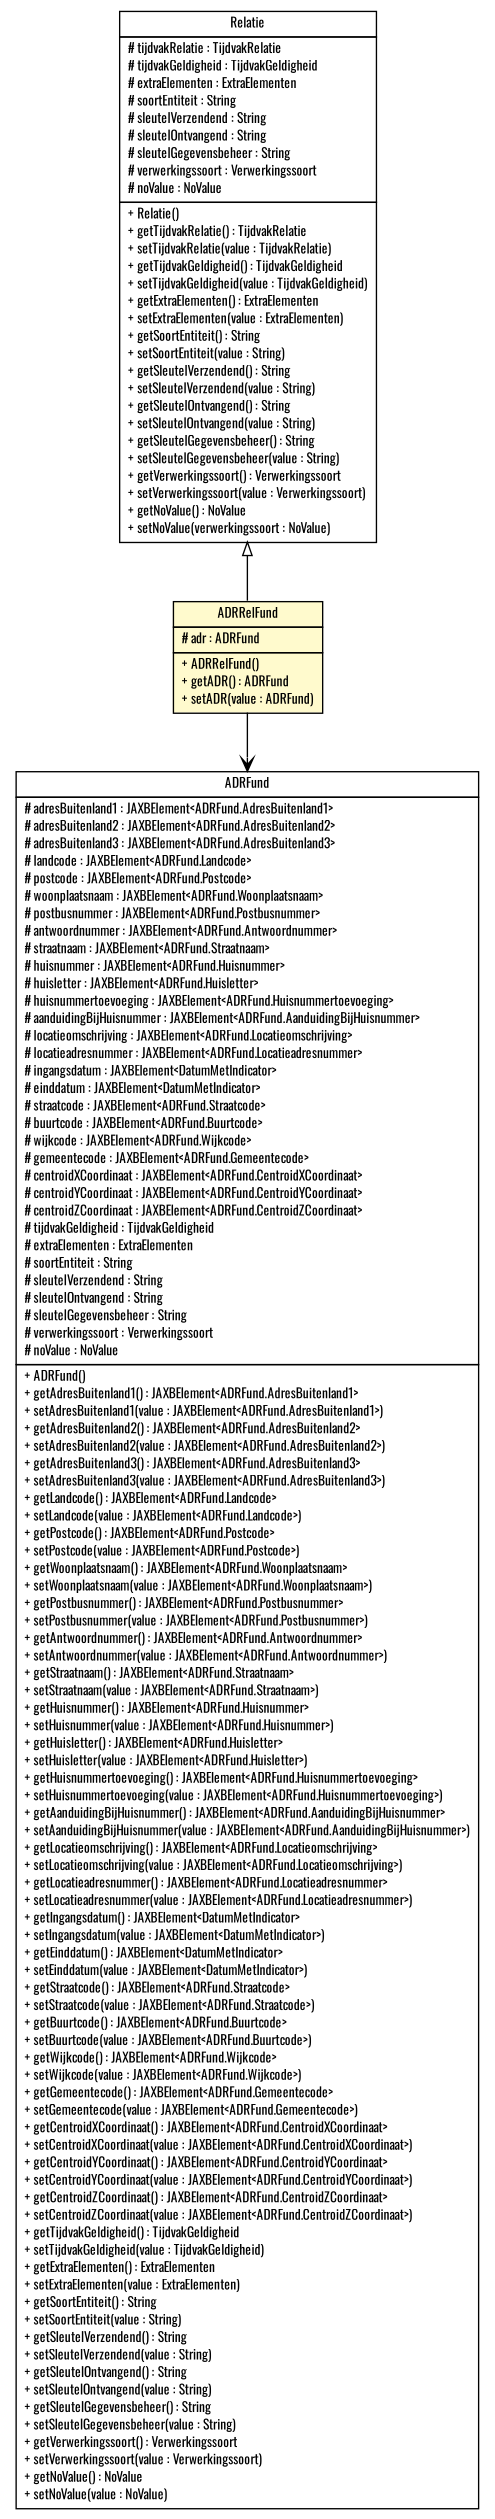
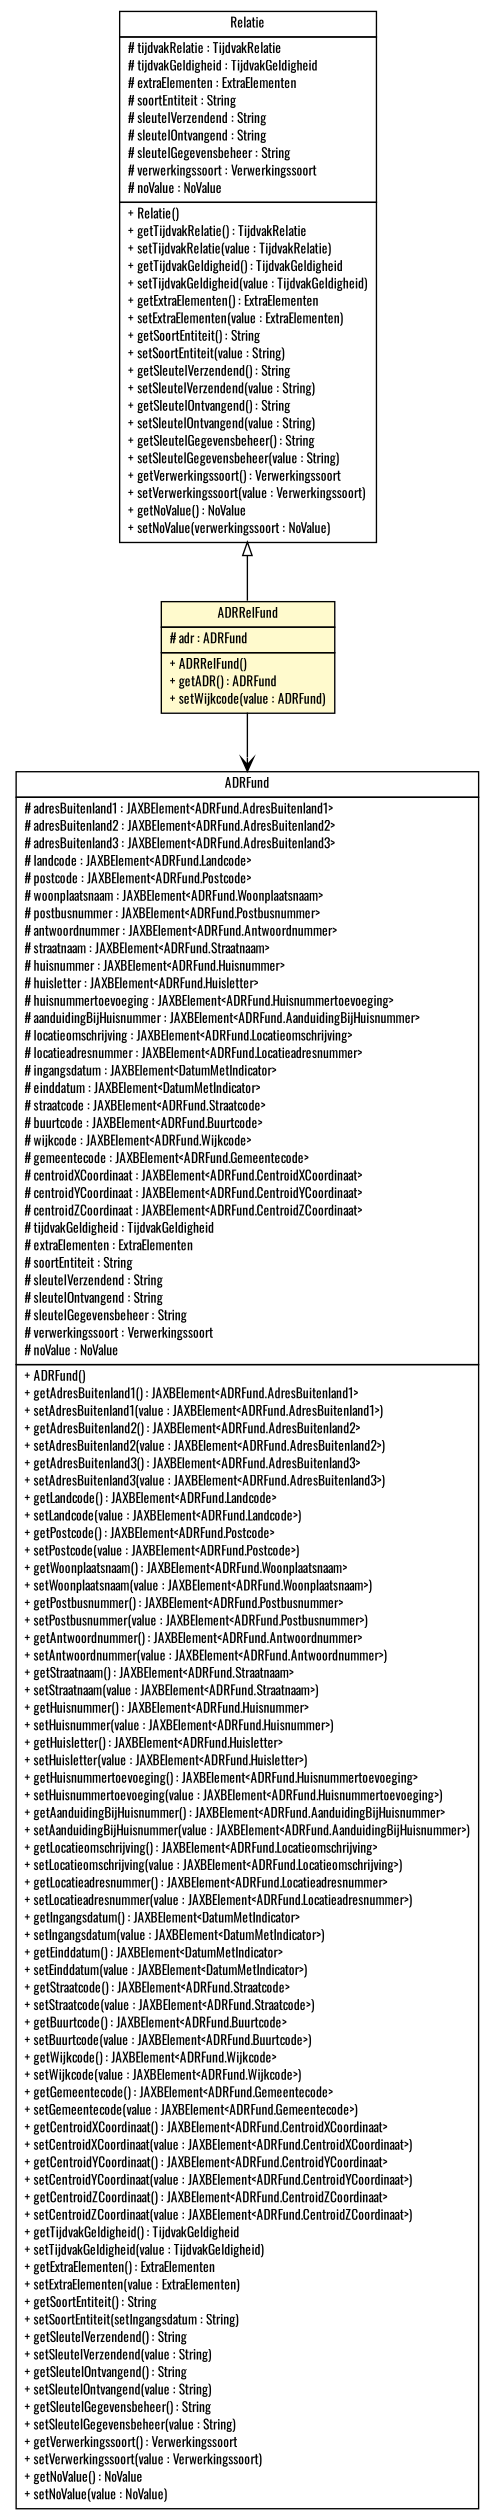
(248, 700) -> (248, 700)
(103, 2321) -> (132, 2321)
